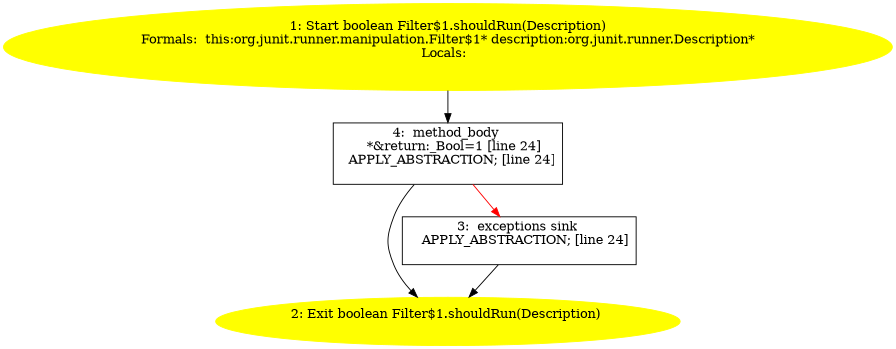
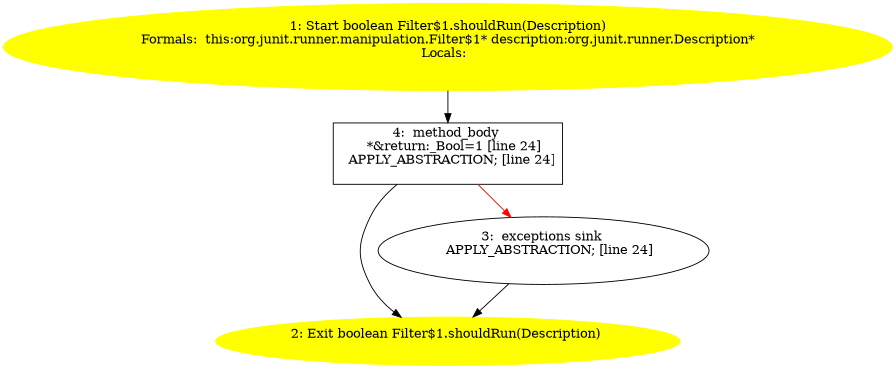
(519, 241) -> (544, 251)
